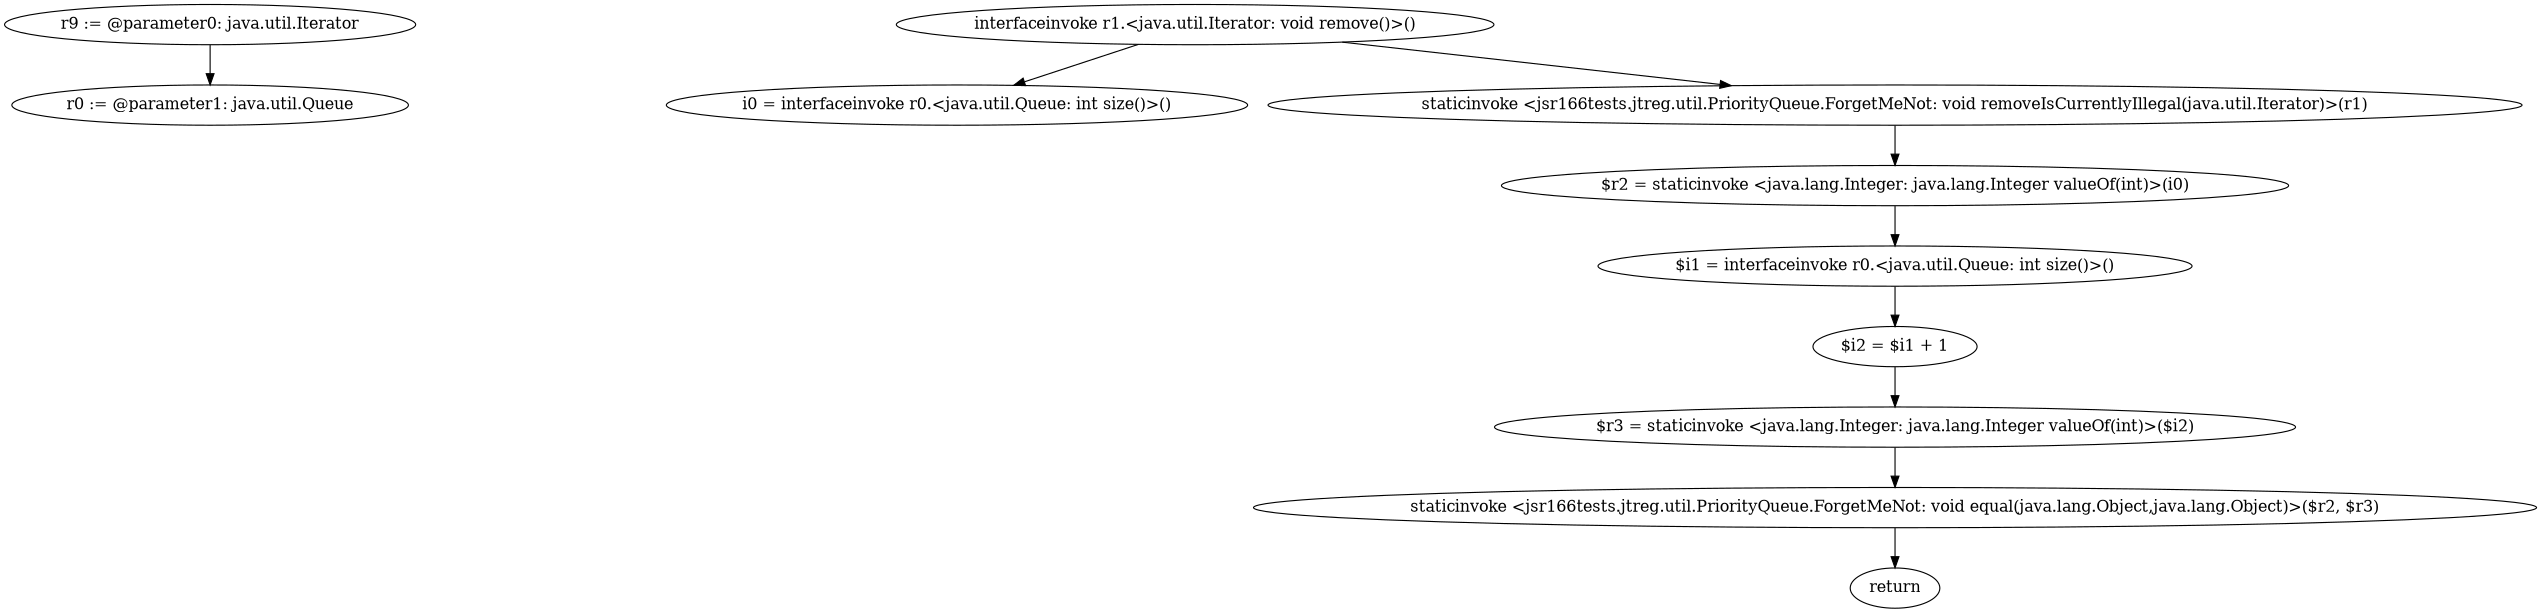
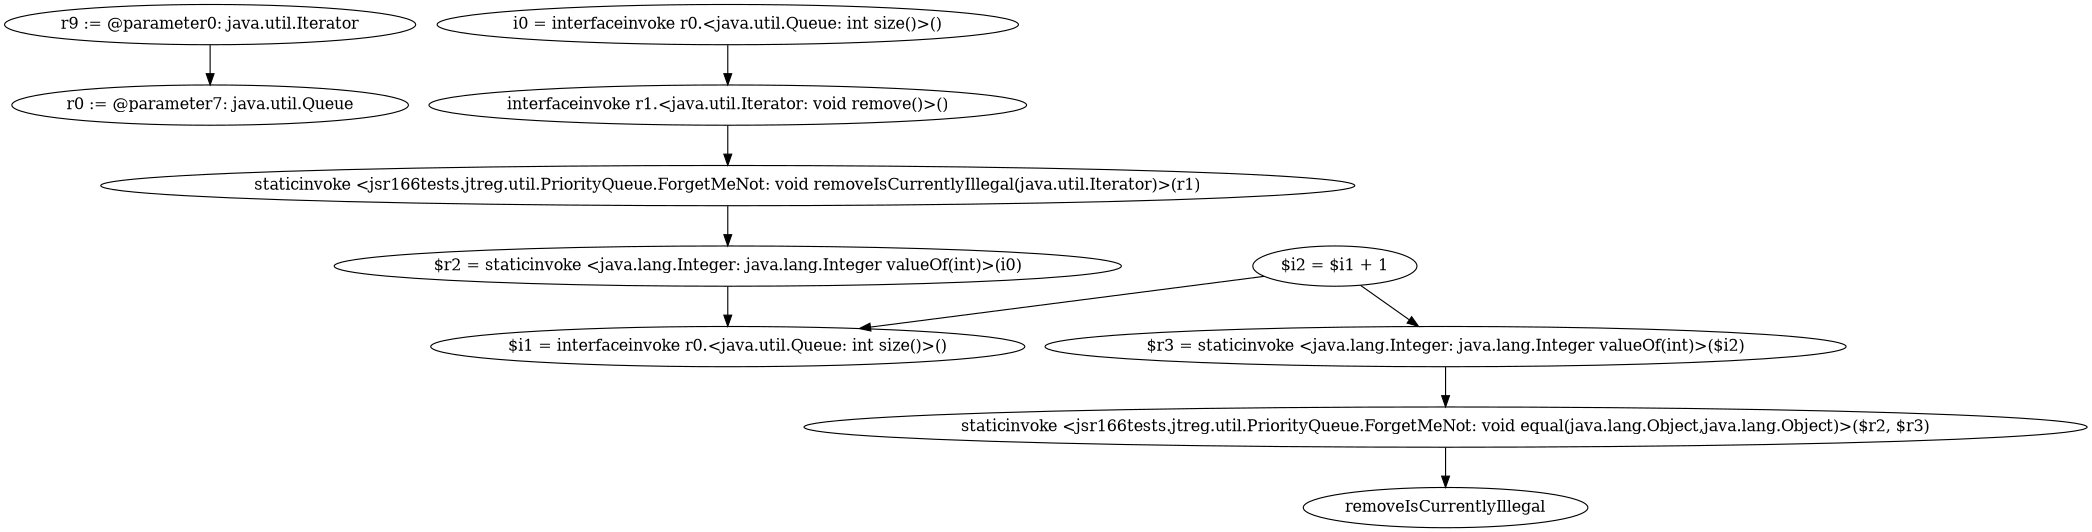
(1081, 63) -> (728, 59)
(210, 105) -> (210, 105)
(1895, 301) -> (1067, 302)
(1895, 588) -> (1446, 508)
